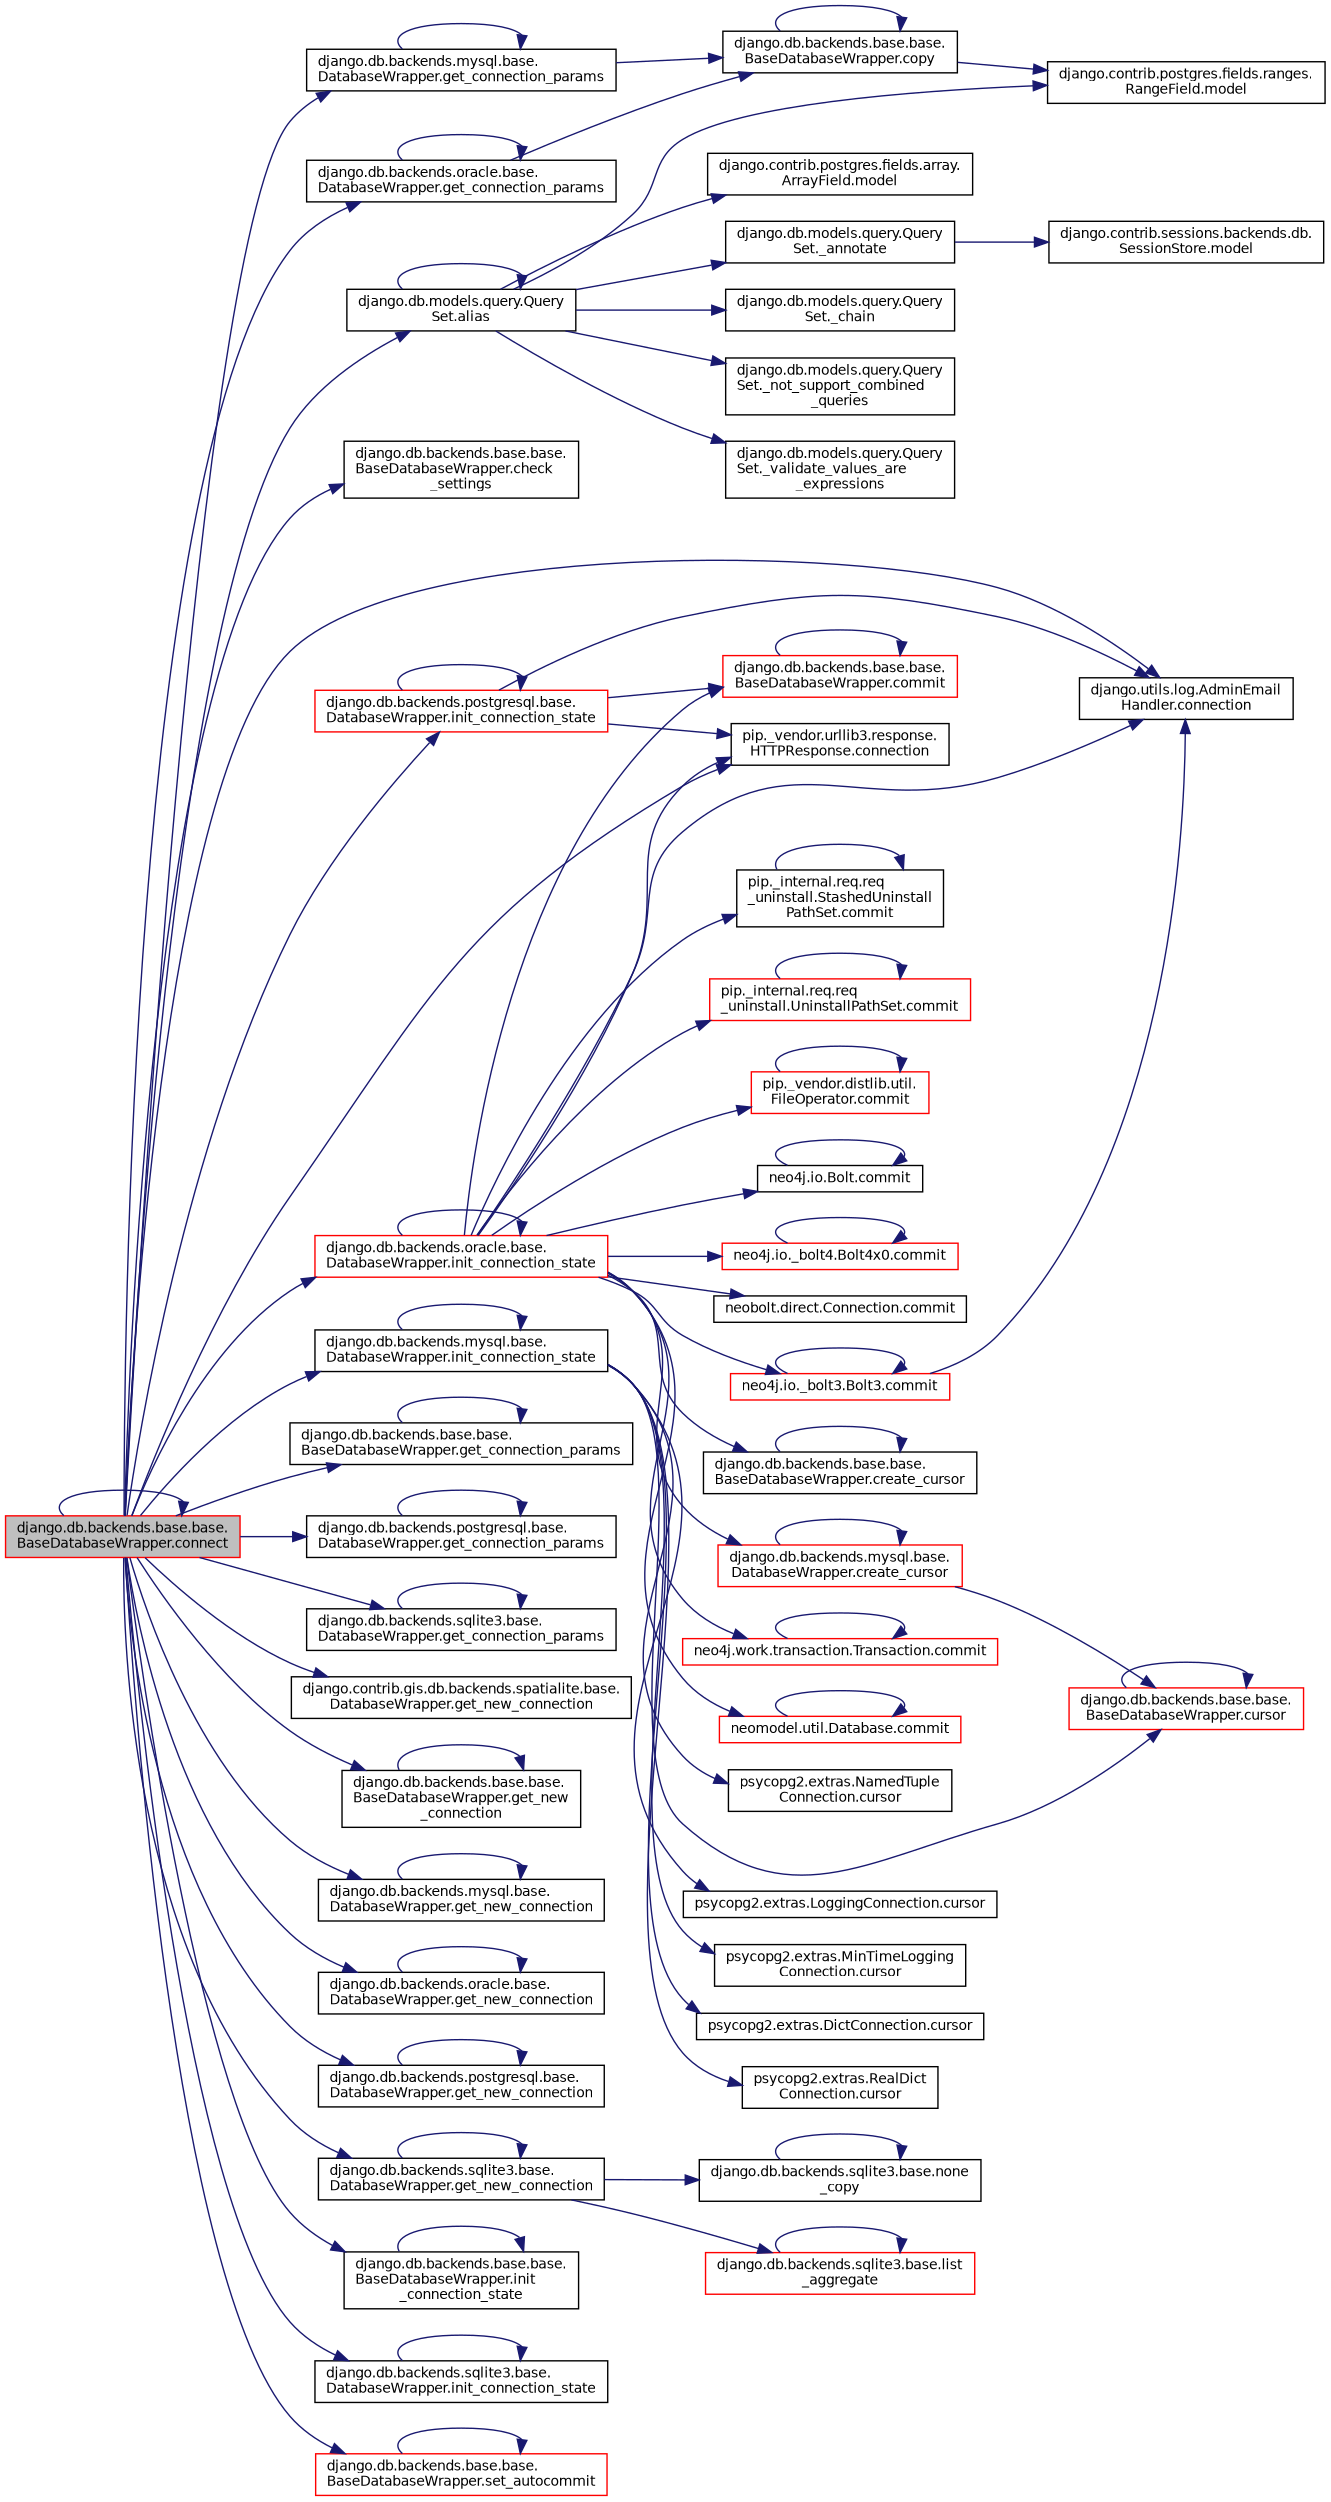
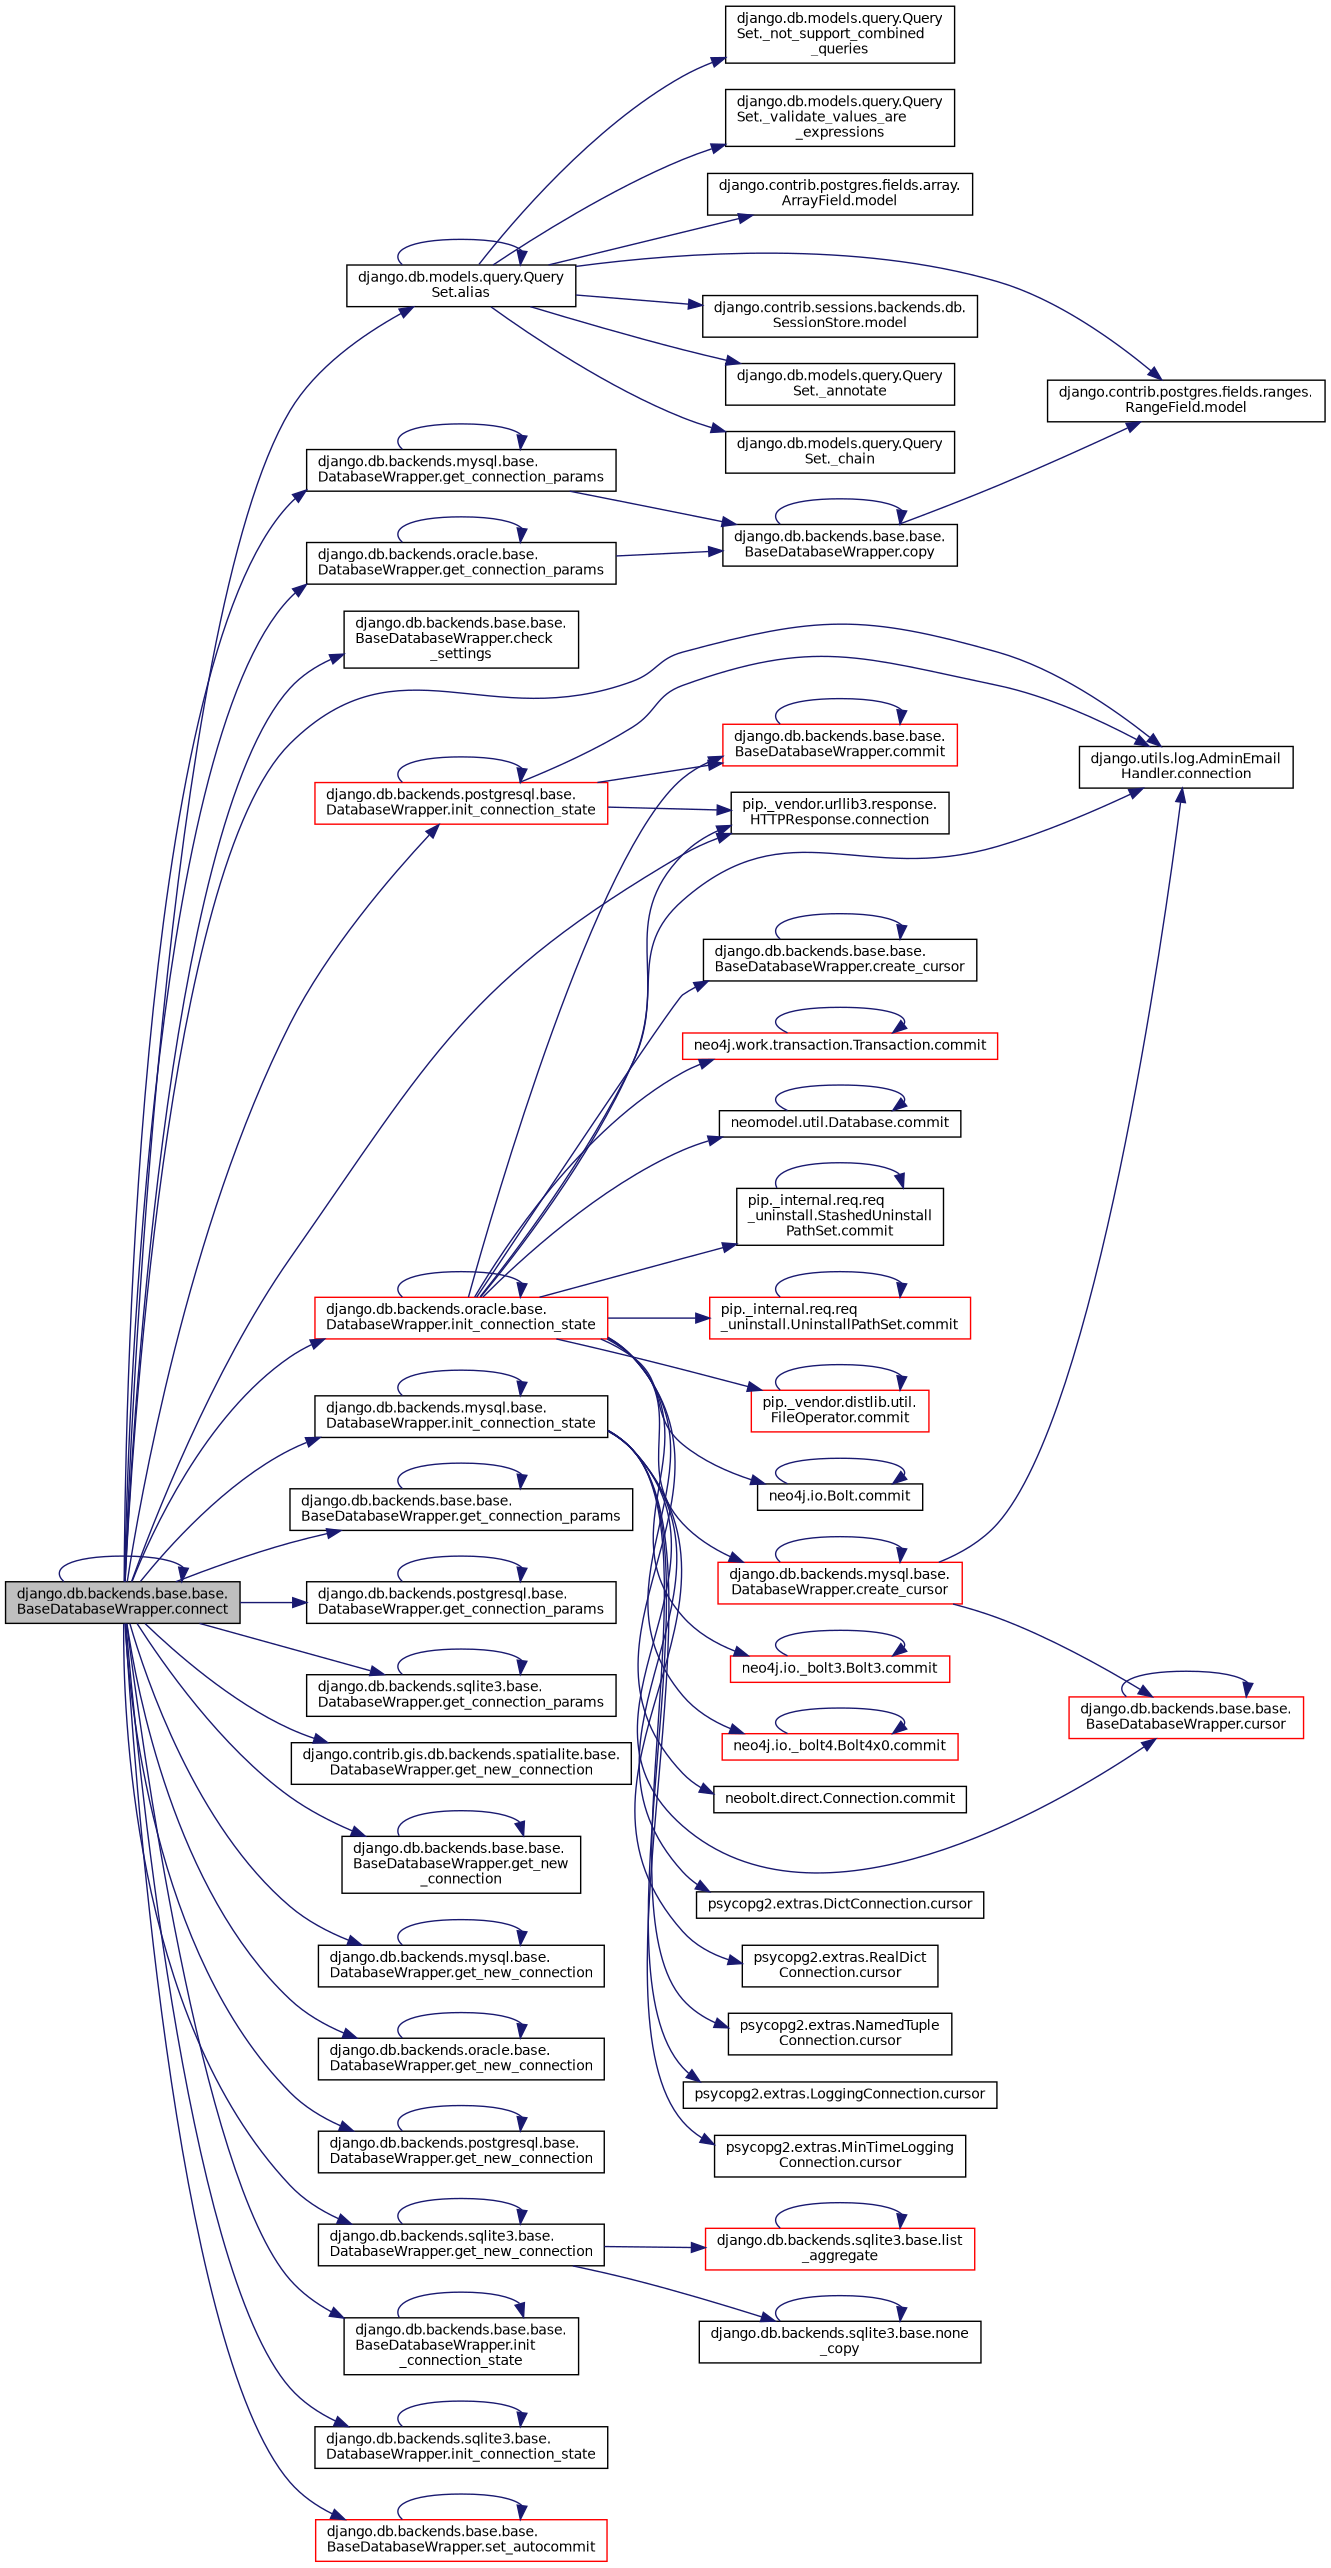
(995, 242) -> (632, 300)
(1133, 1090) -> (1111, 1206)
(123, 1537) -> (123, 1603)
(840, 1730) -> (840, 1124)
